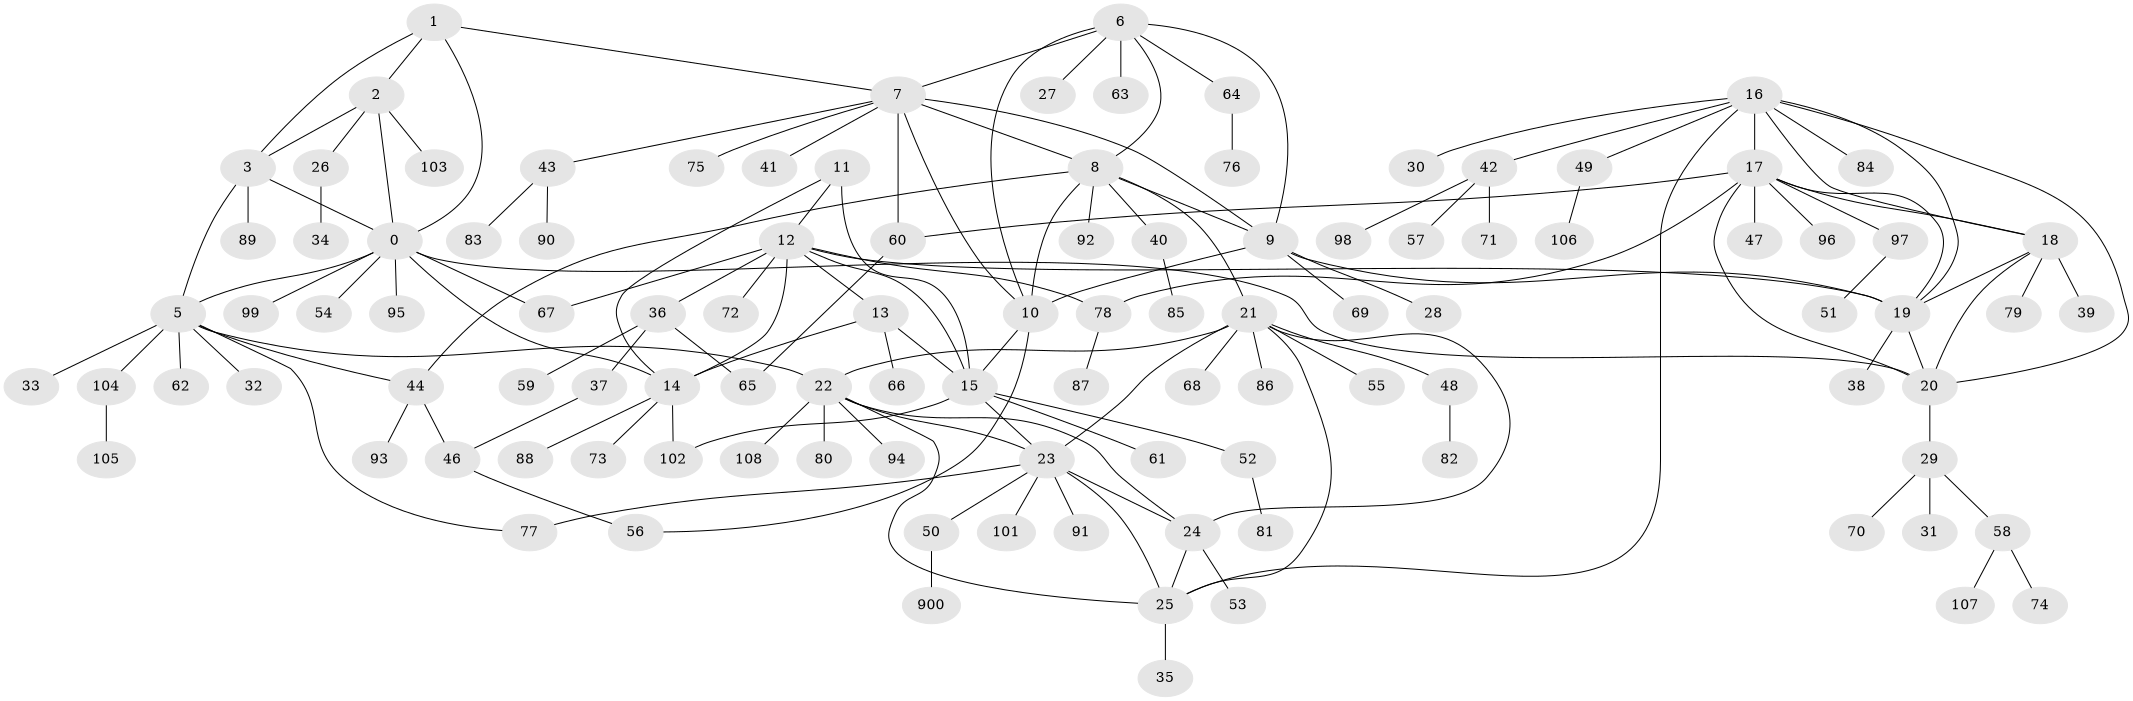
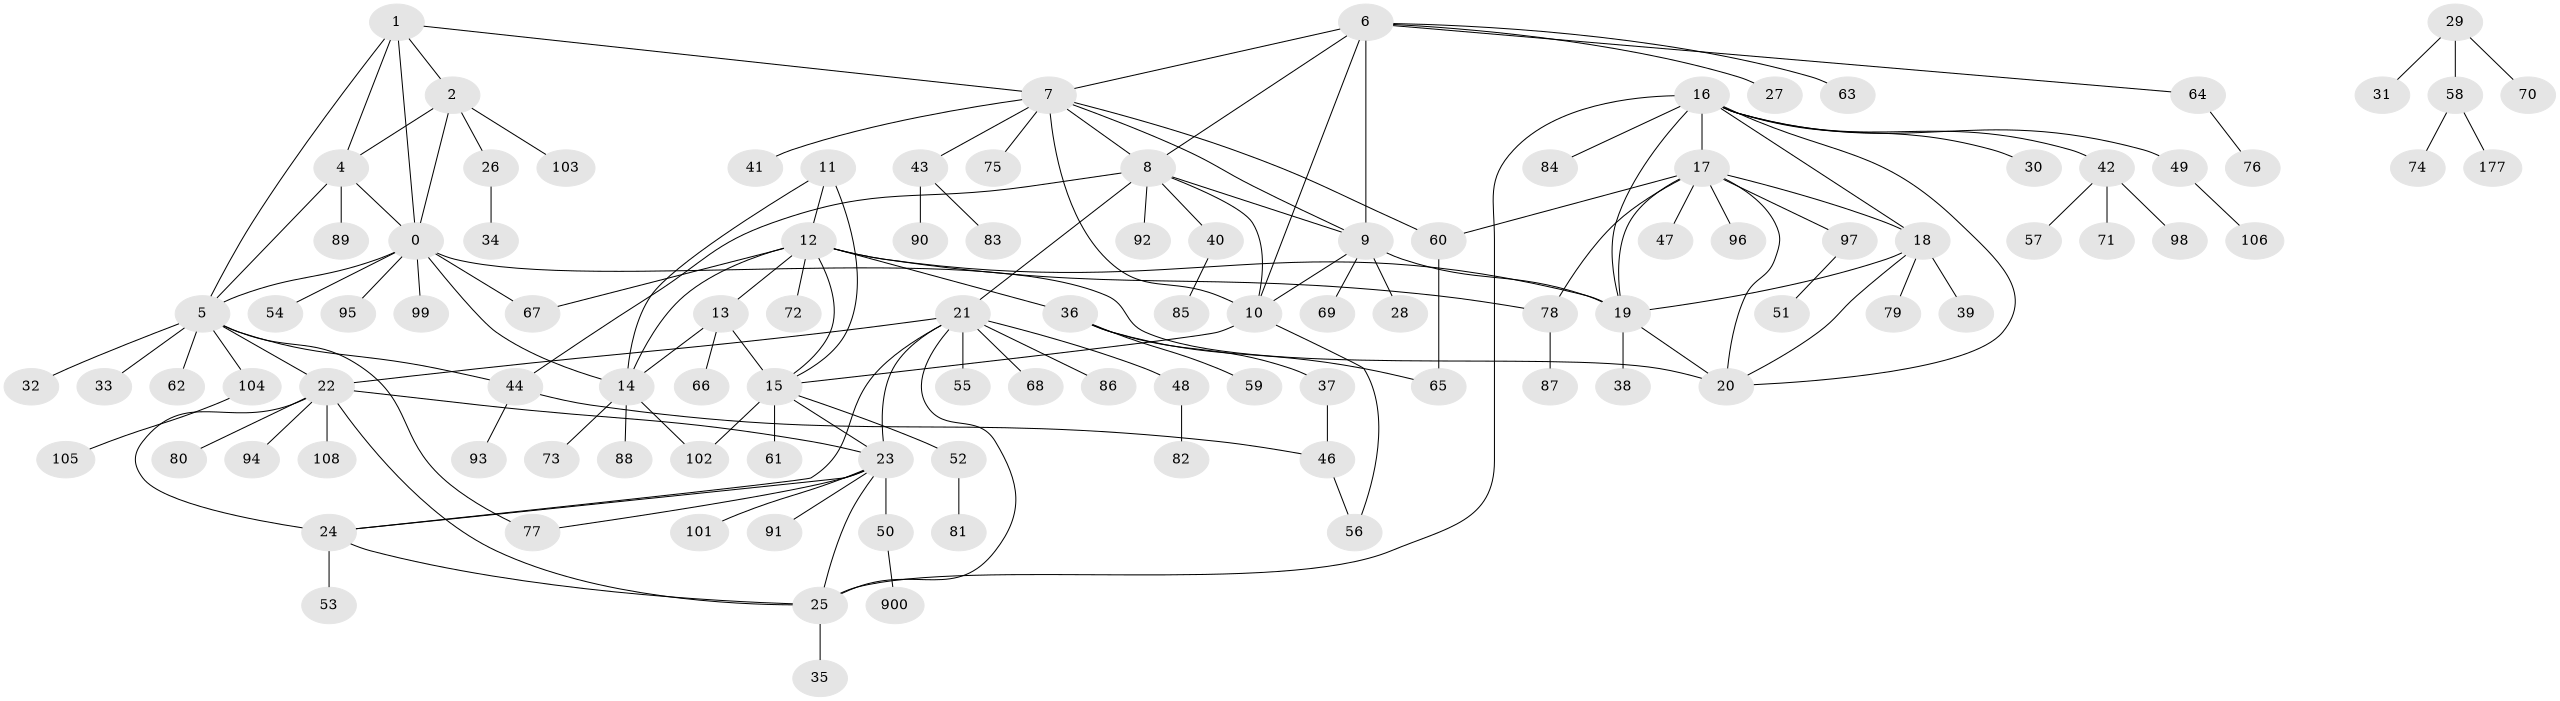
none -> (292, 164)
(248, 168) -> (341, 168)
(1930, 423) -> none
(1965, 605) -> (2493, 168)
